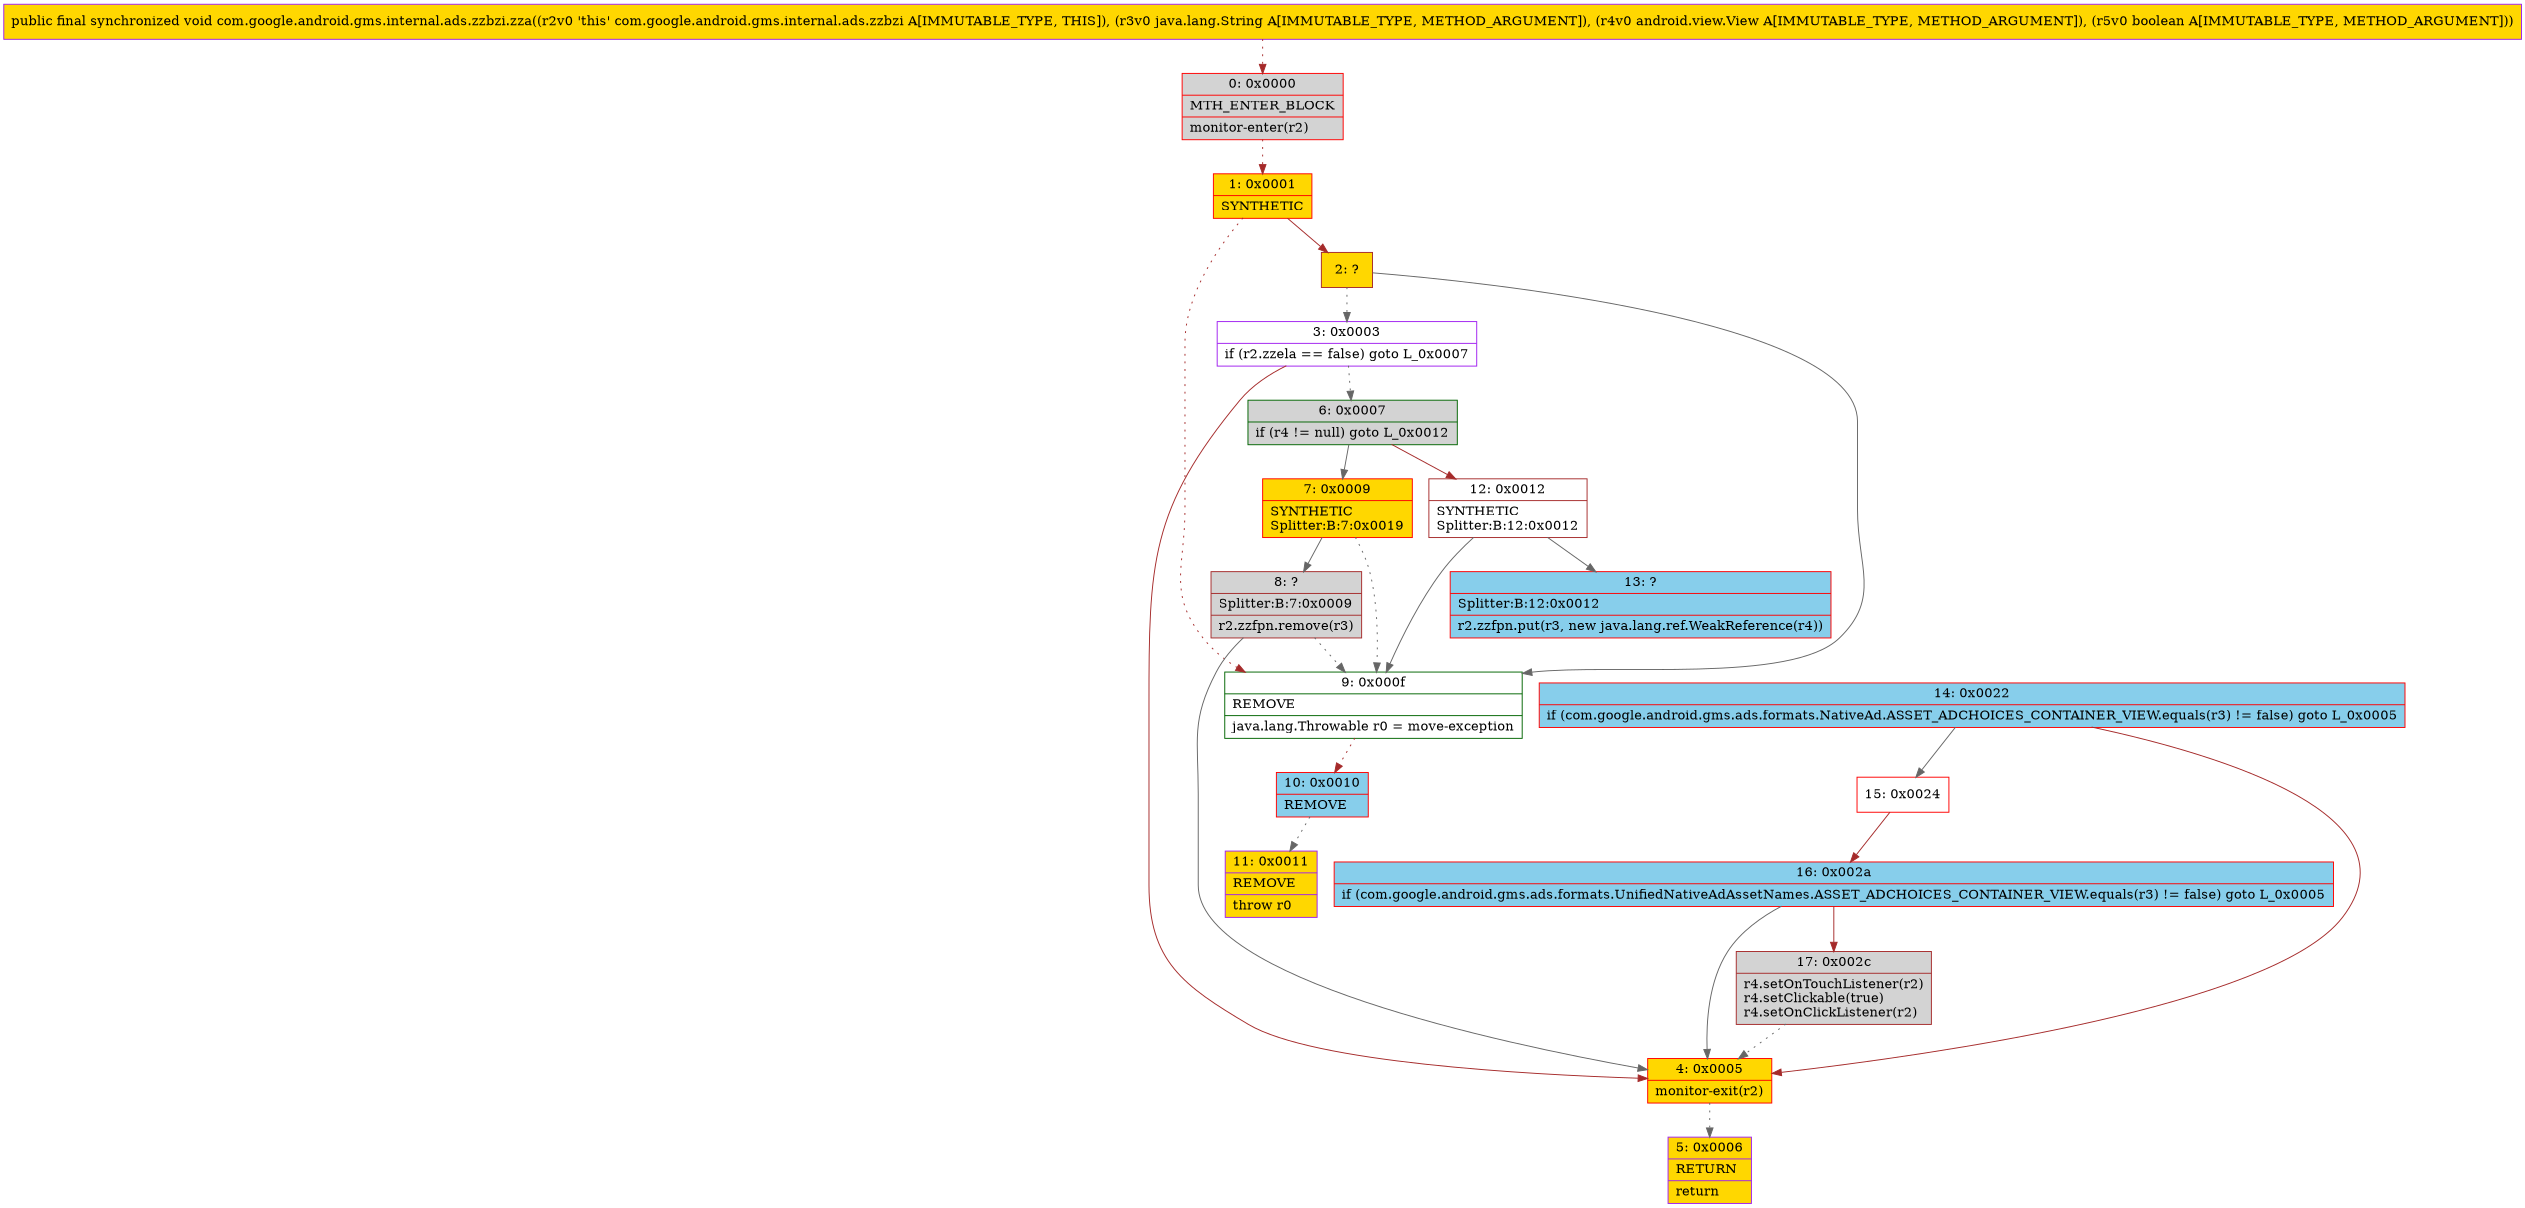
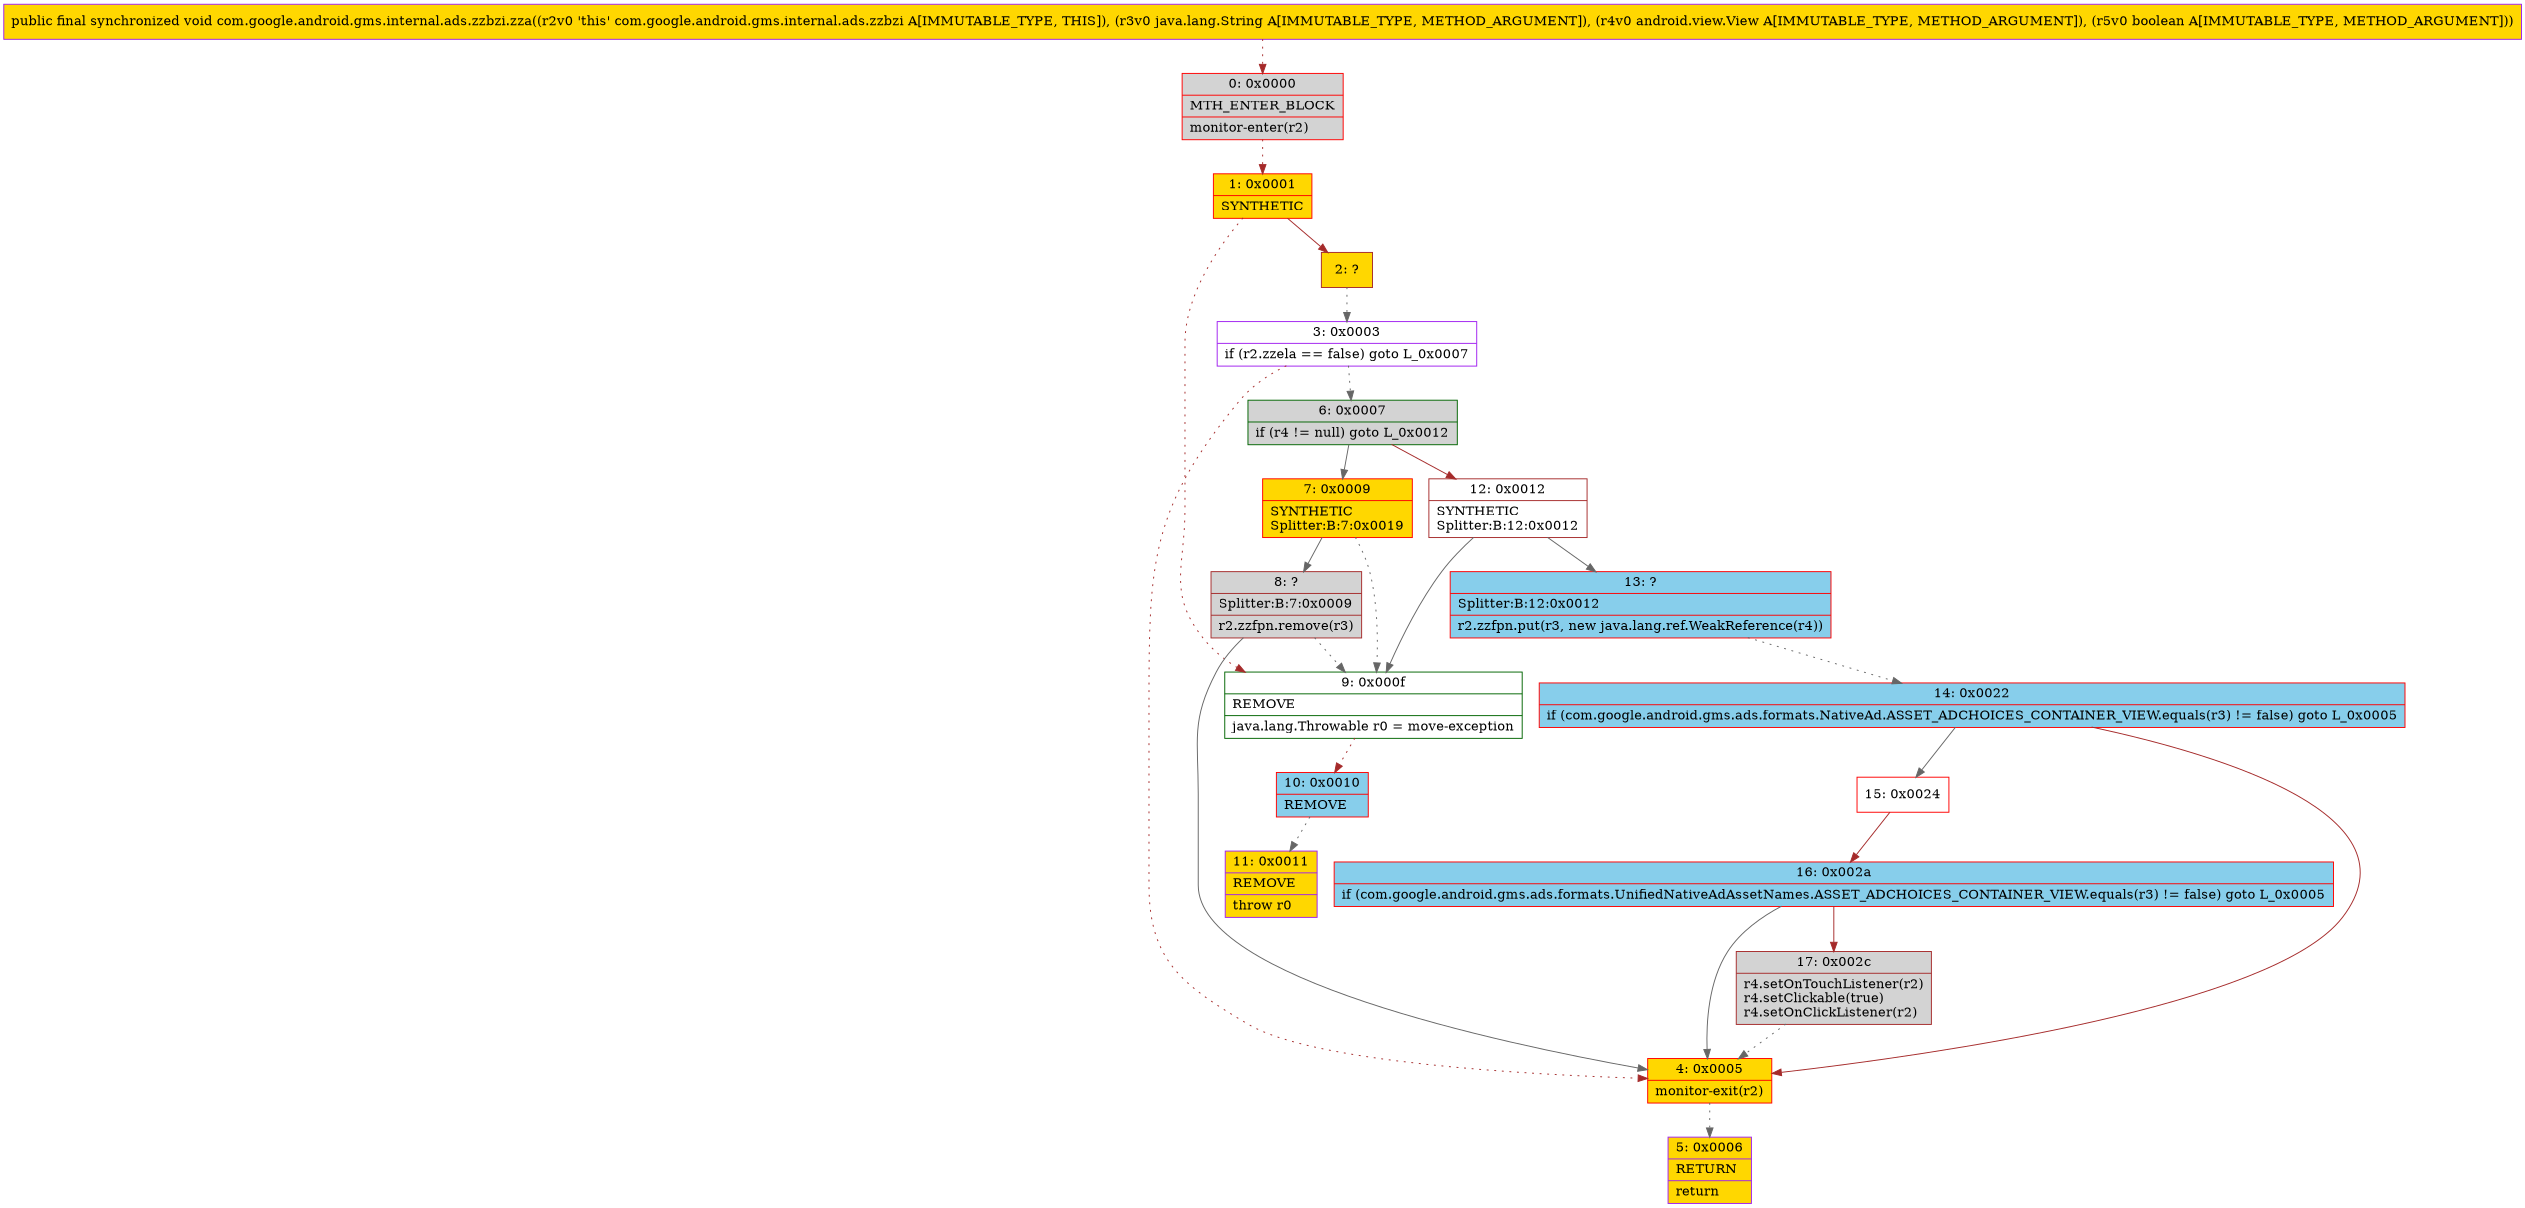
(1858, 427) -> none
none -> (1820, 659)
(1149, 891) -> (1149, 891)
